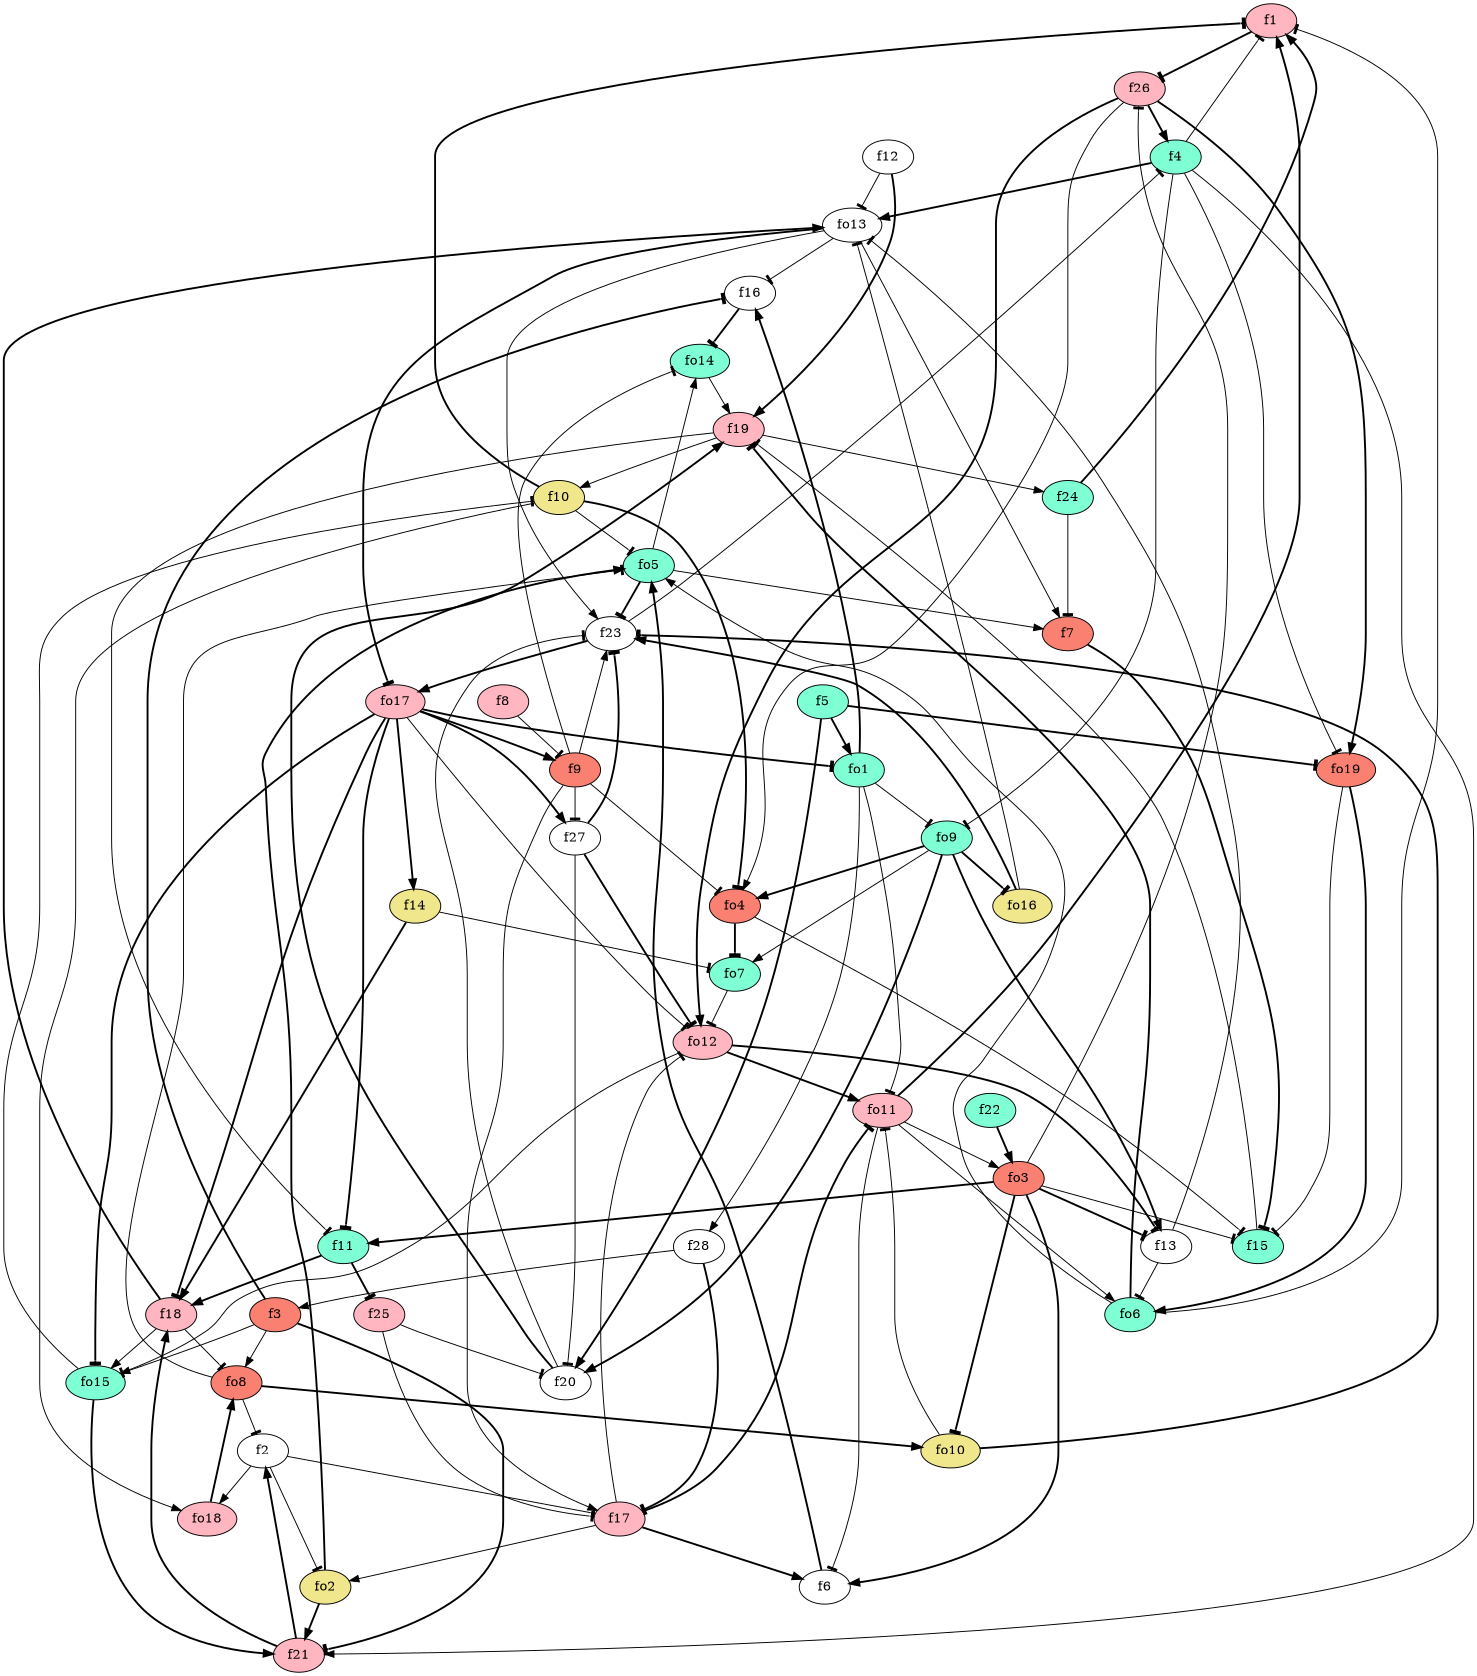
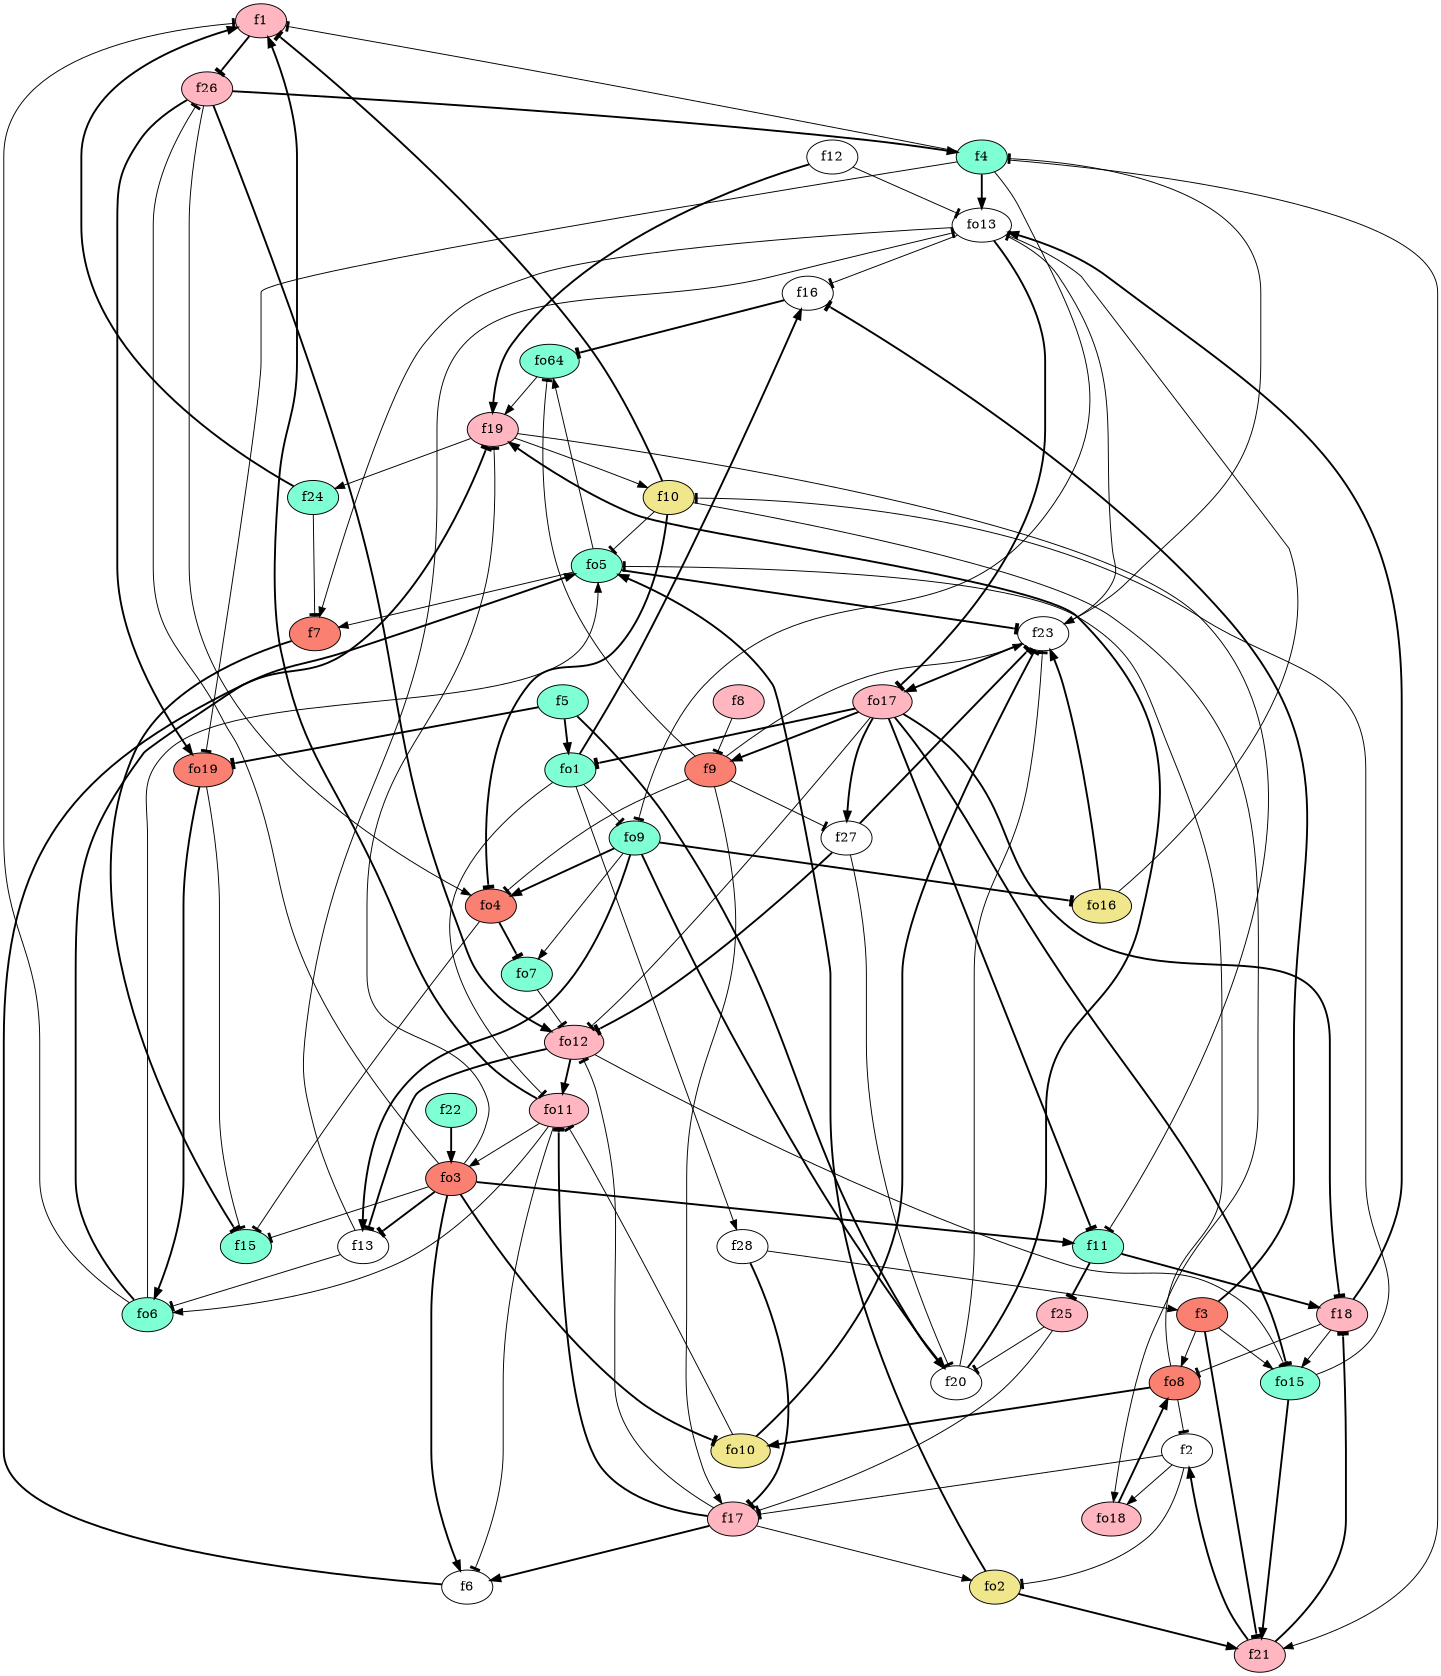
(700, 361) -> (550, 361)
(1125, 767) -> (377, 828)
(415, 906) -> none
(152, 1524) -> (1346, 1501)
